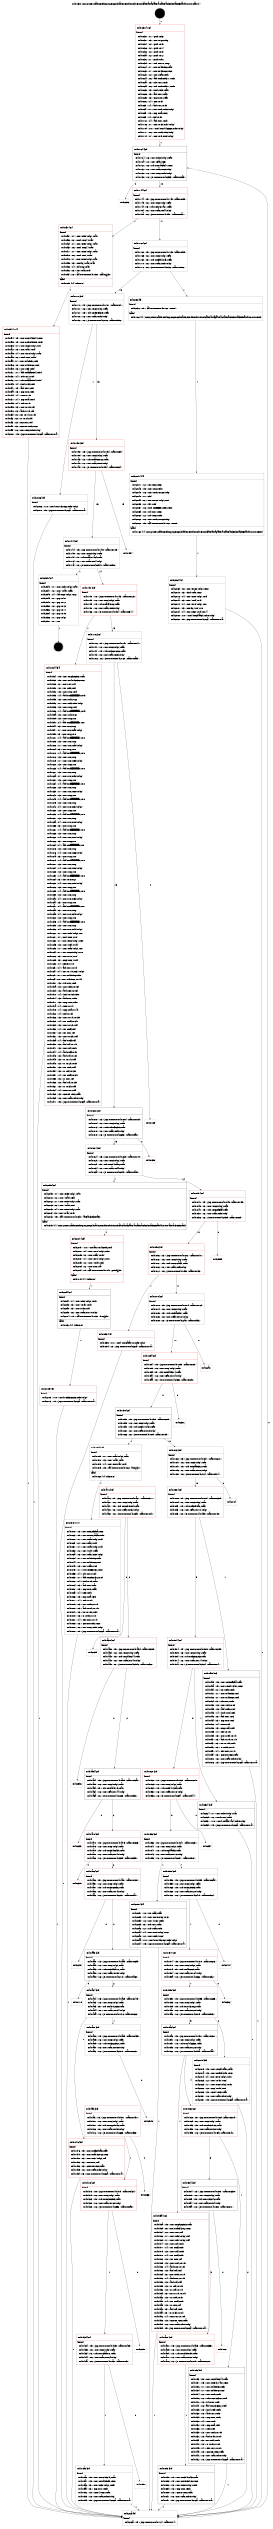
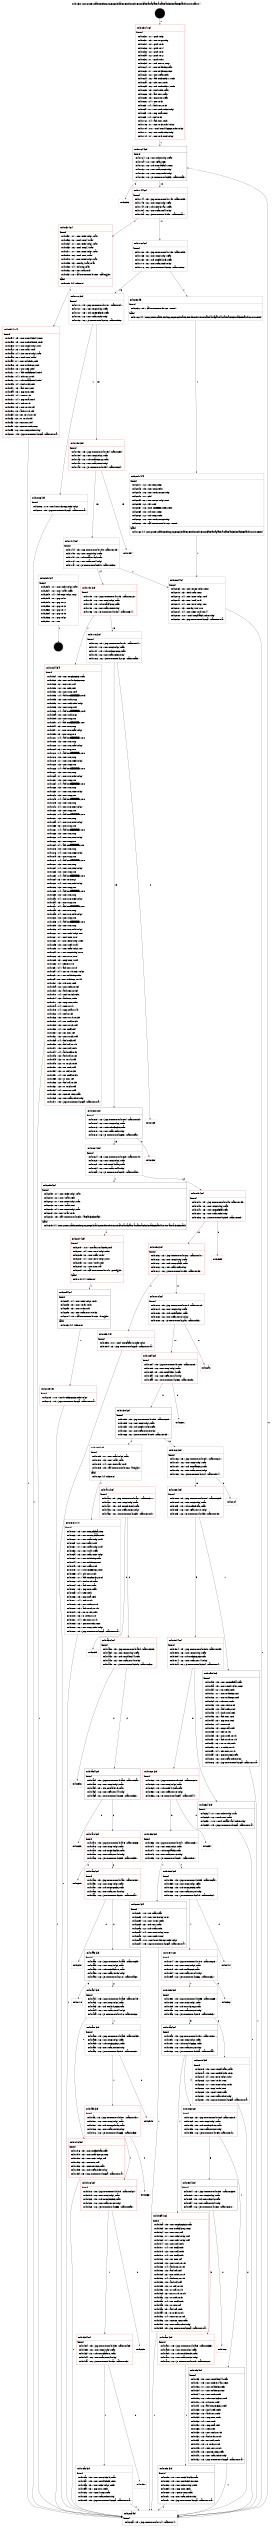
(79, 571) -> (143, 577)
none -> (113, 2080)
